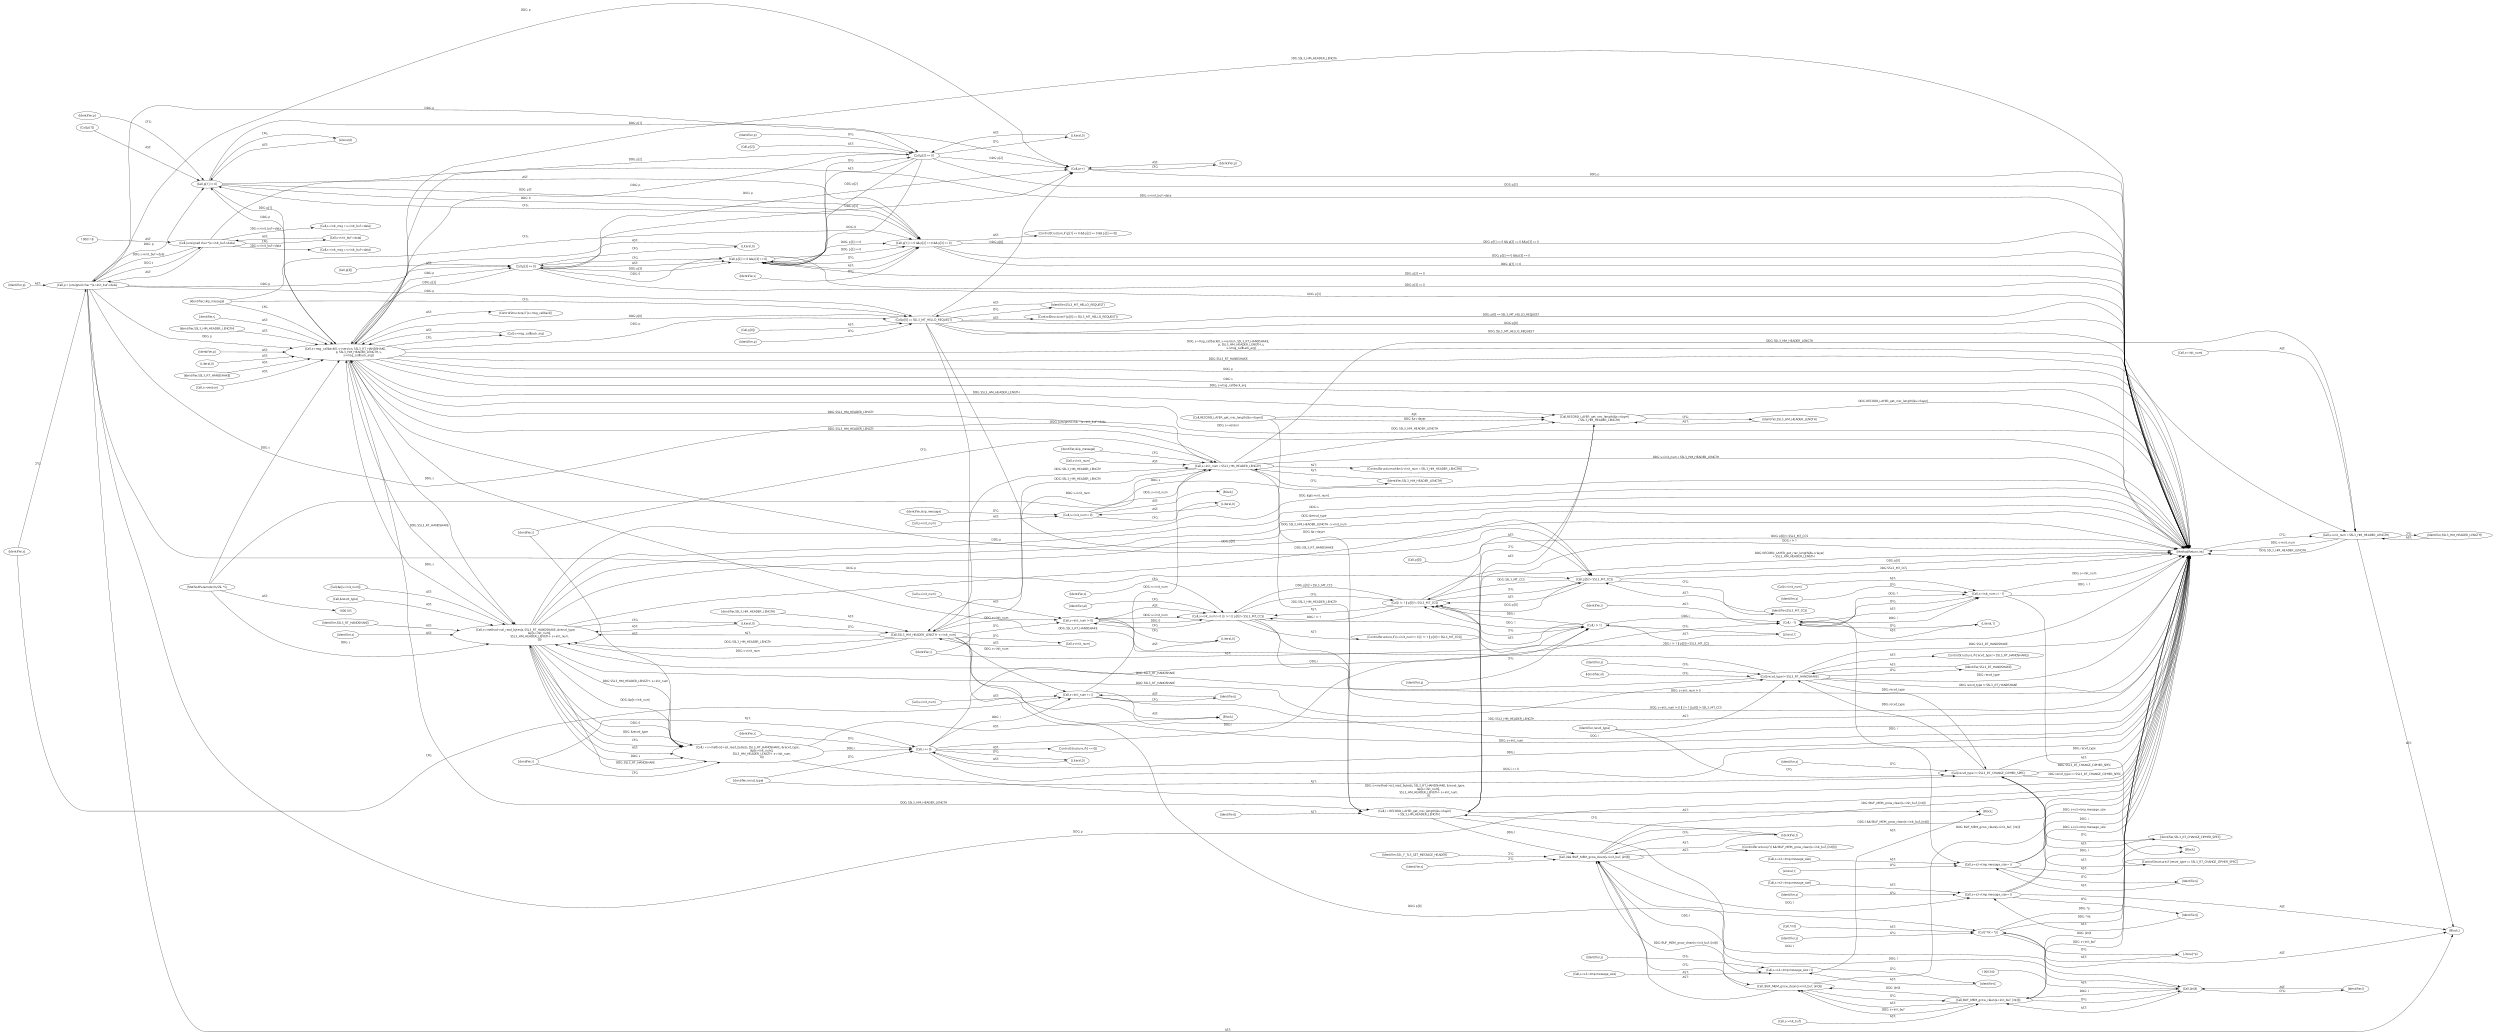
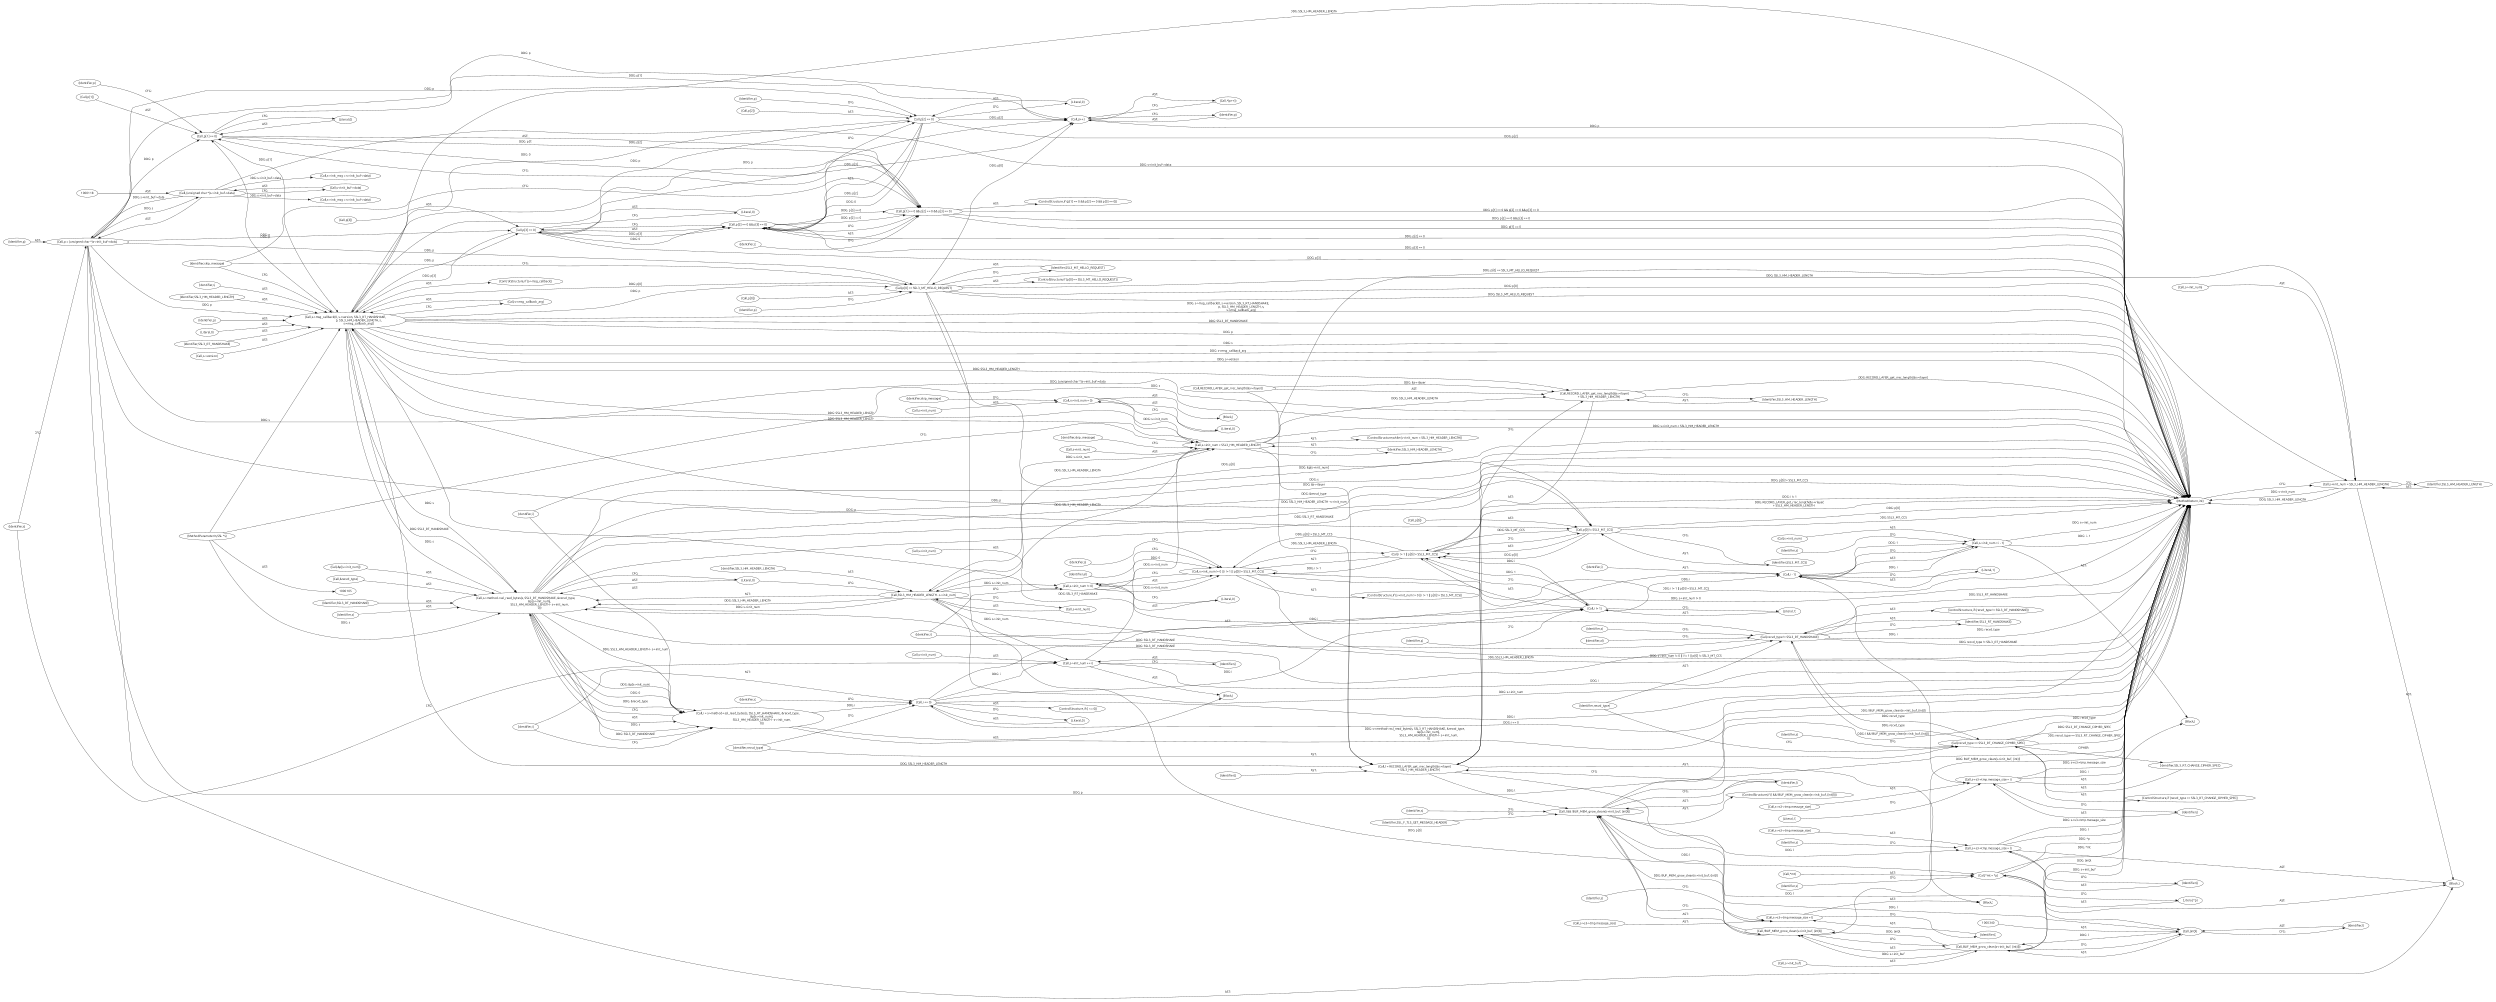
none -> (1228, 101)
(2084, 835) -> (2084, 748)
